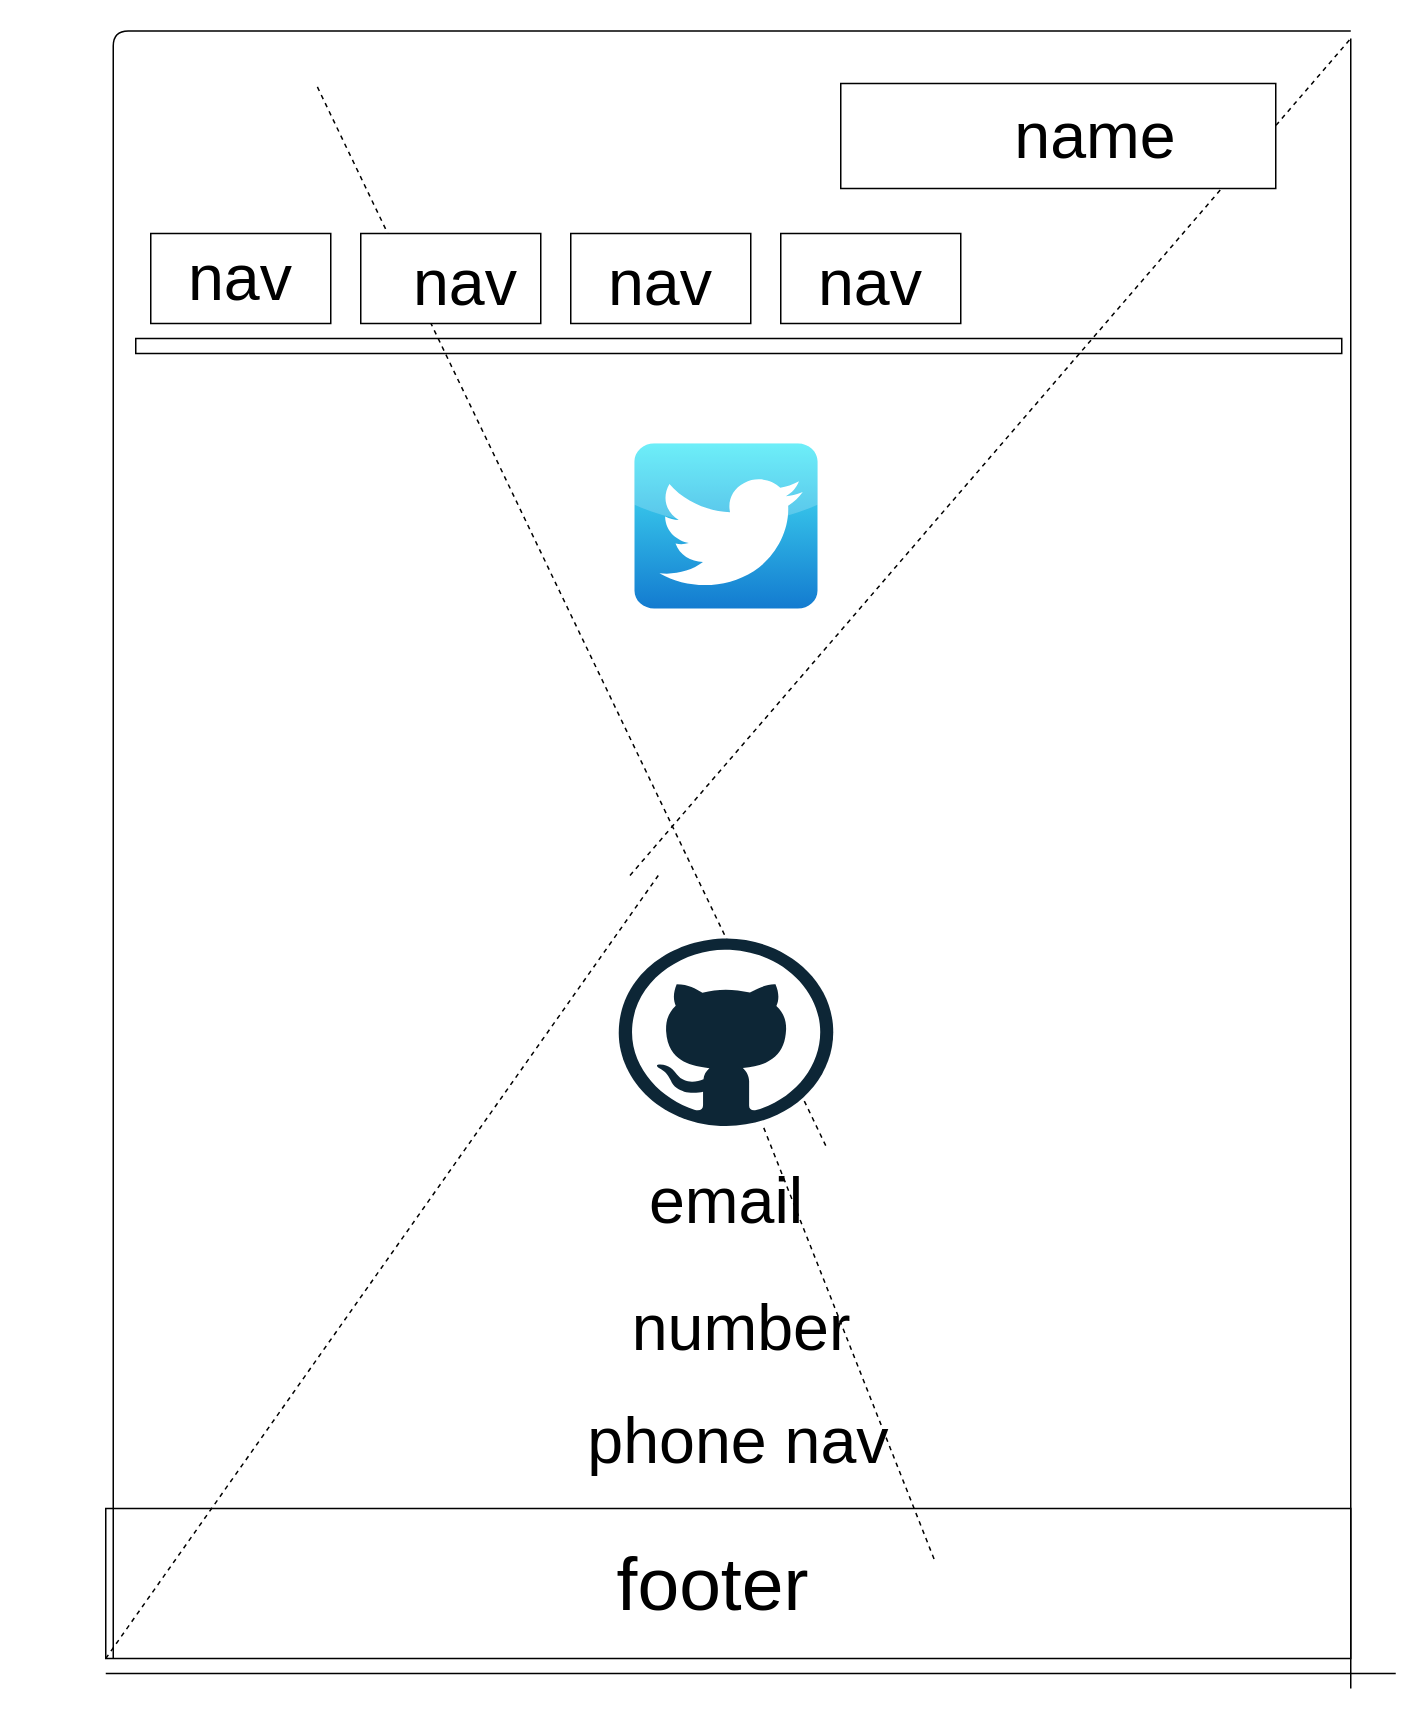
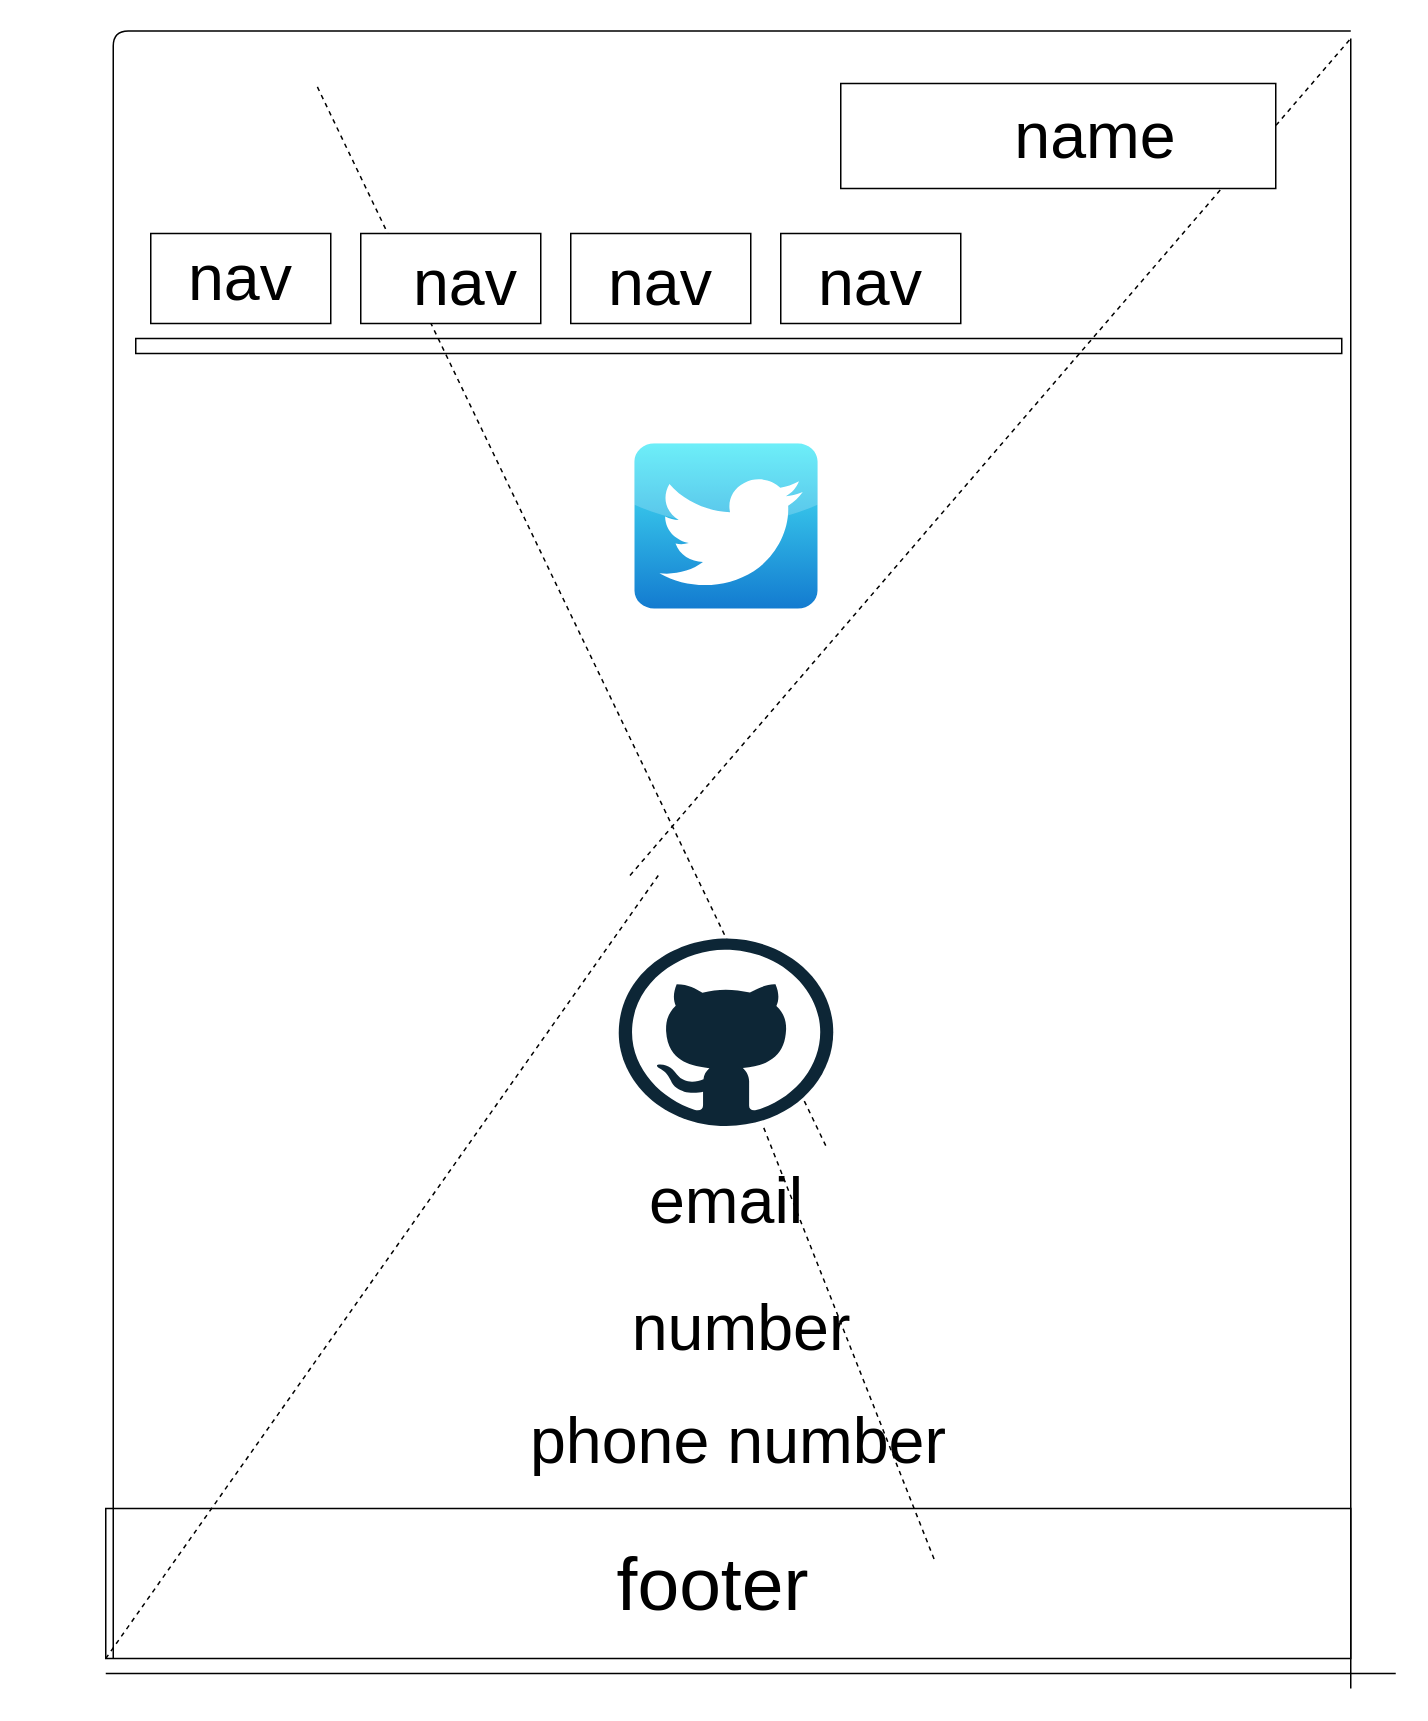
(739, 1441) -> (739, 1441)
